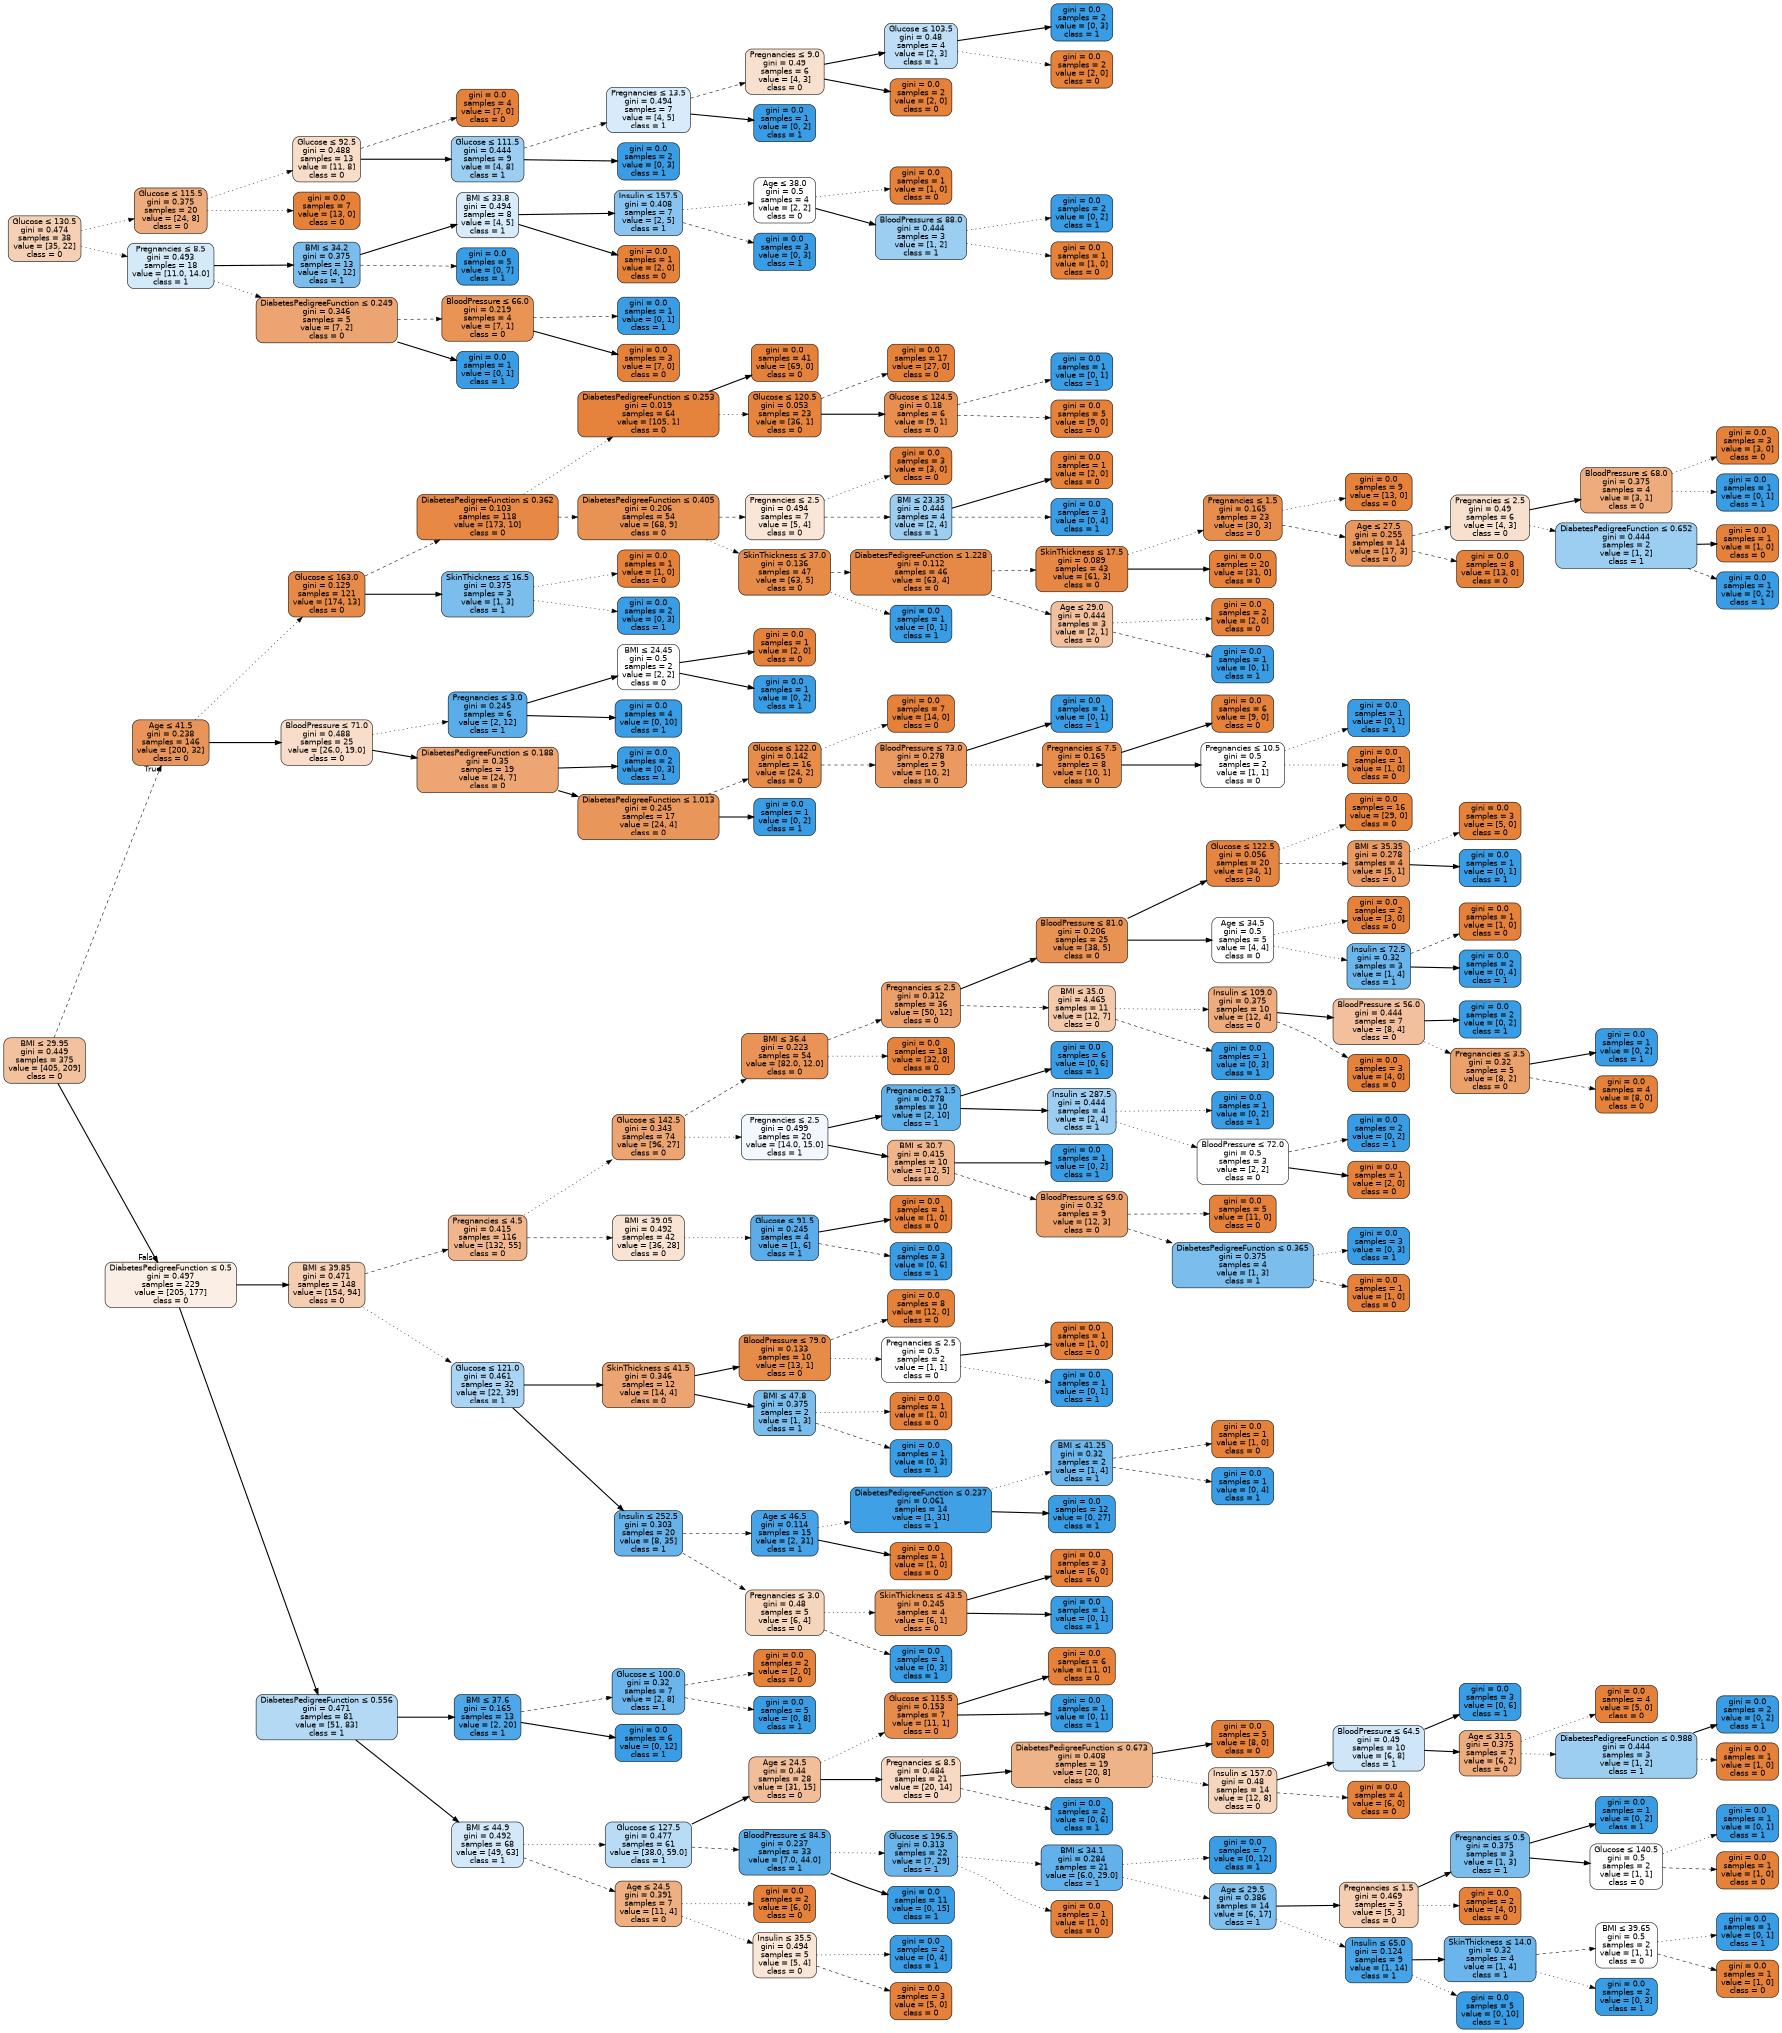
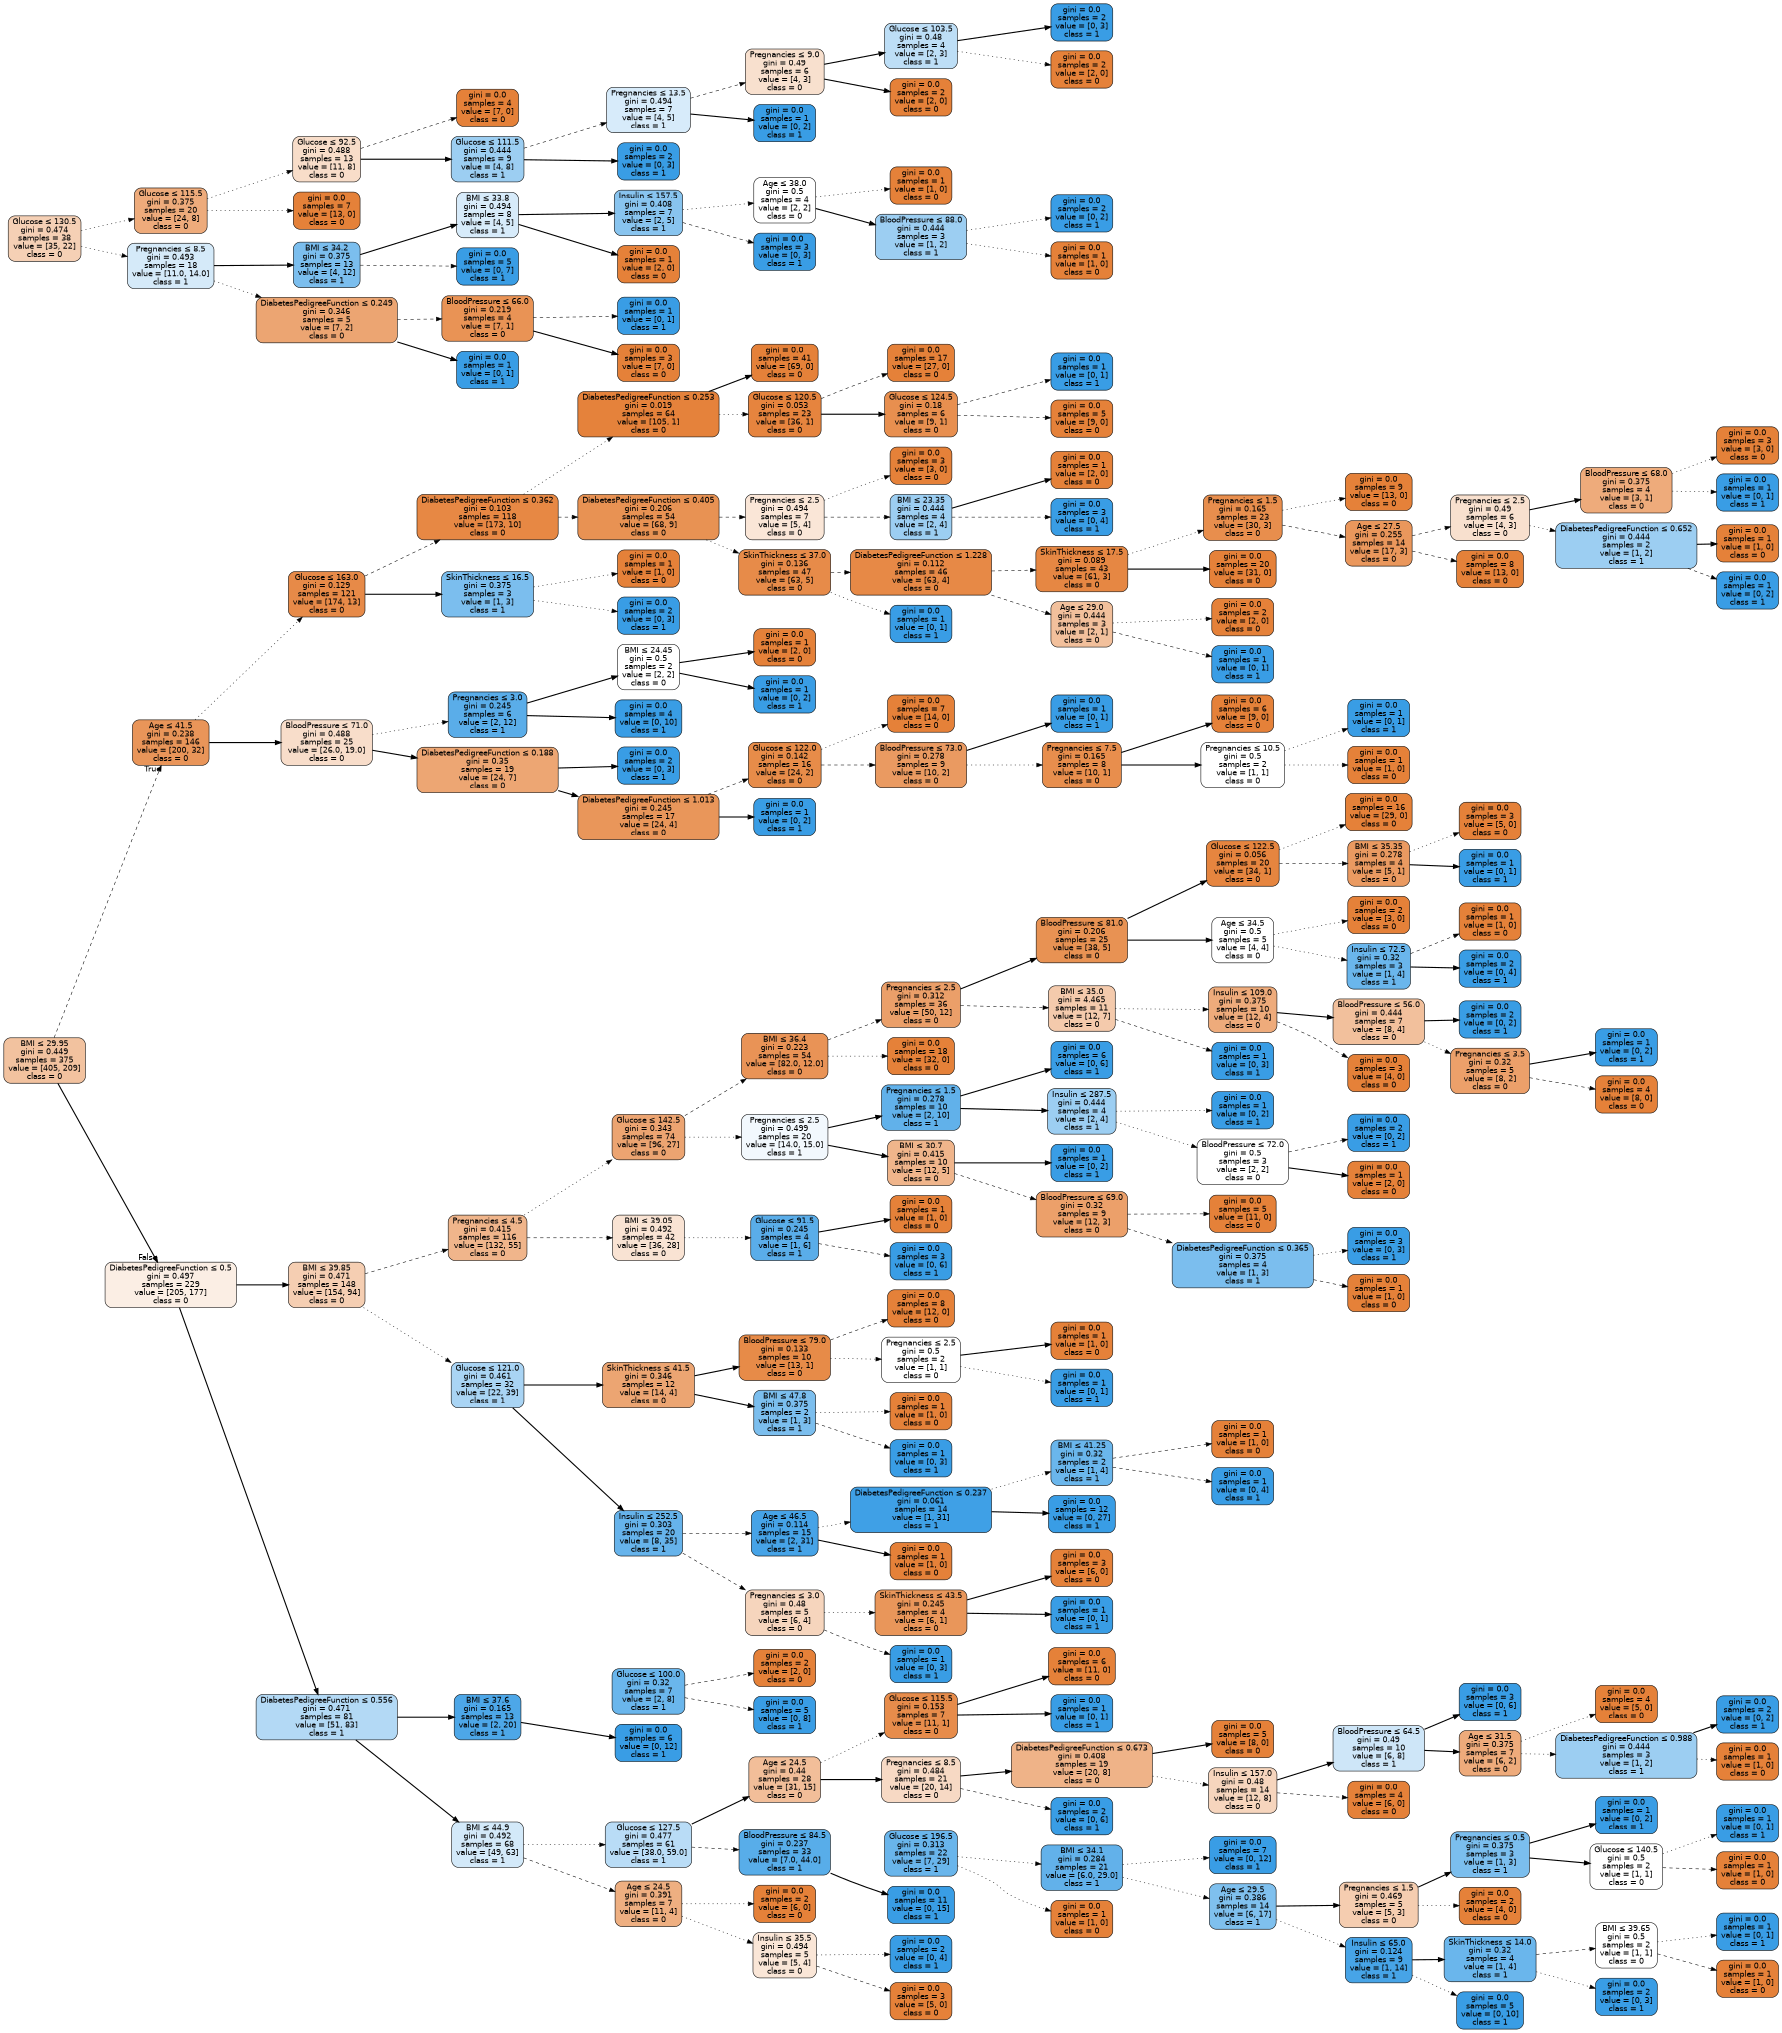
(564, 1705) -> none
(855, 1853) -> none
